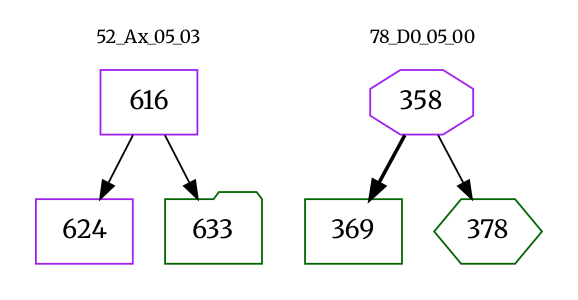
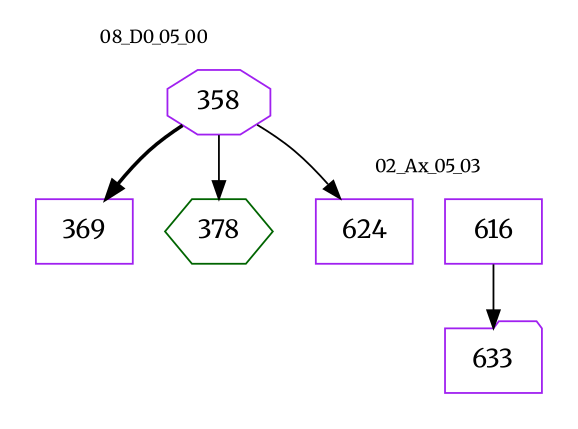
(149, 39) -> (429, 168)
(423, 39) -> (154, 39)
(121, 159) -> (295, 151)
(214, 231) -> (493, 361)
(354, 231) -> (84, 231)
